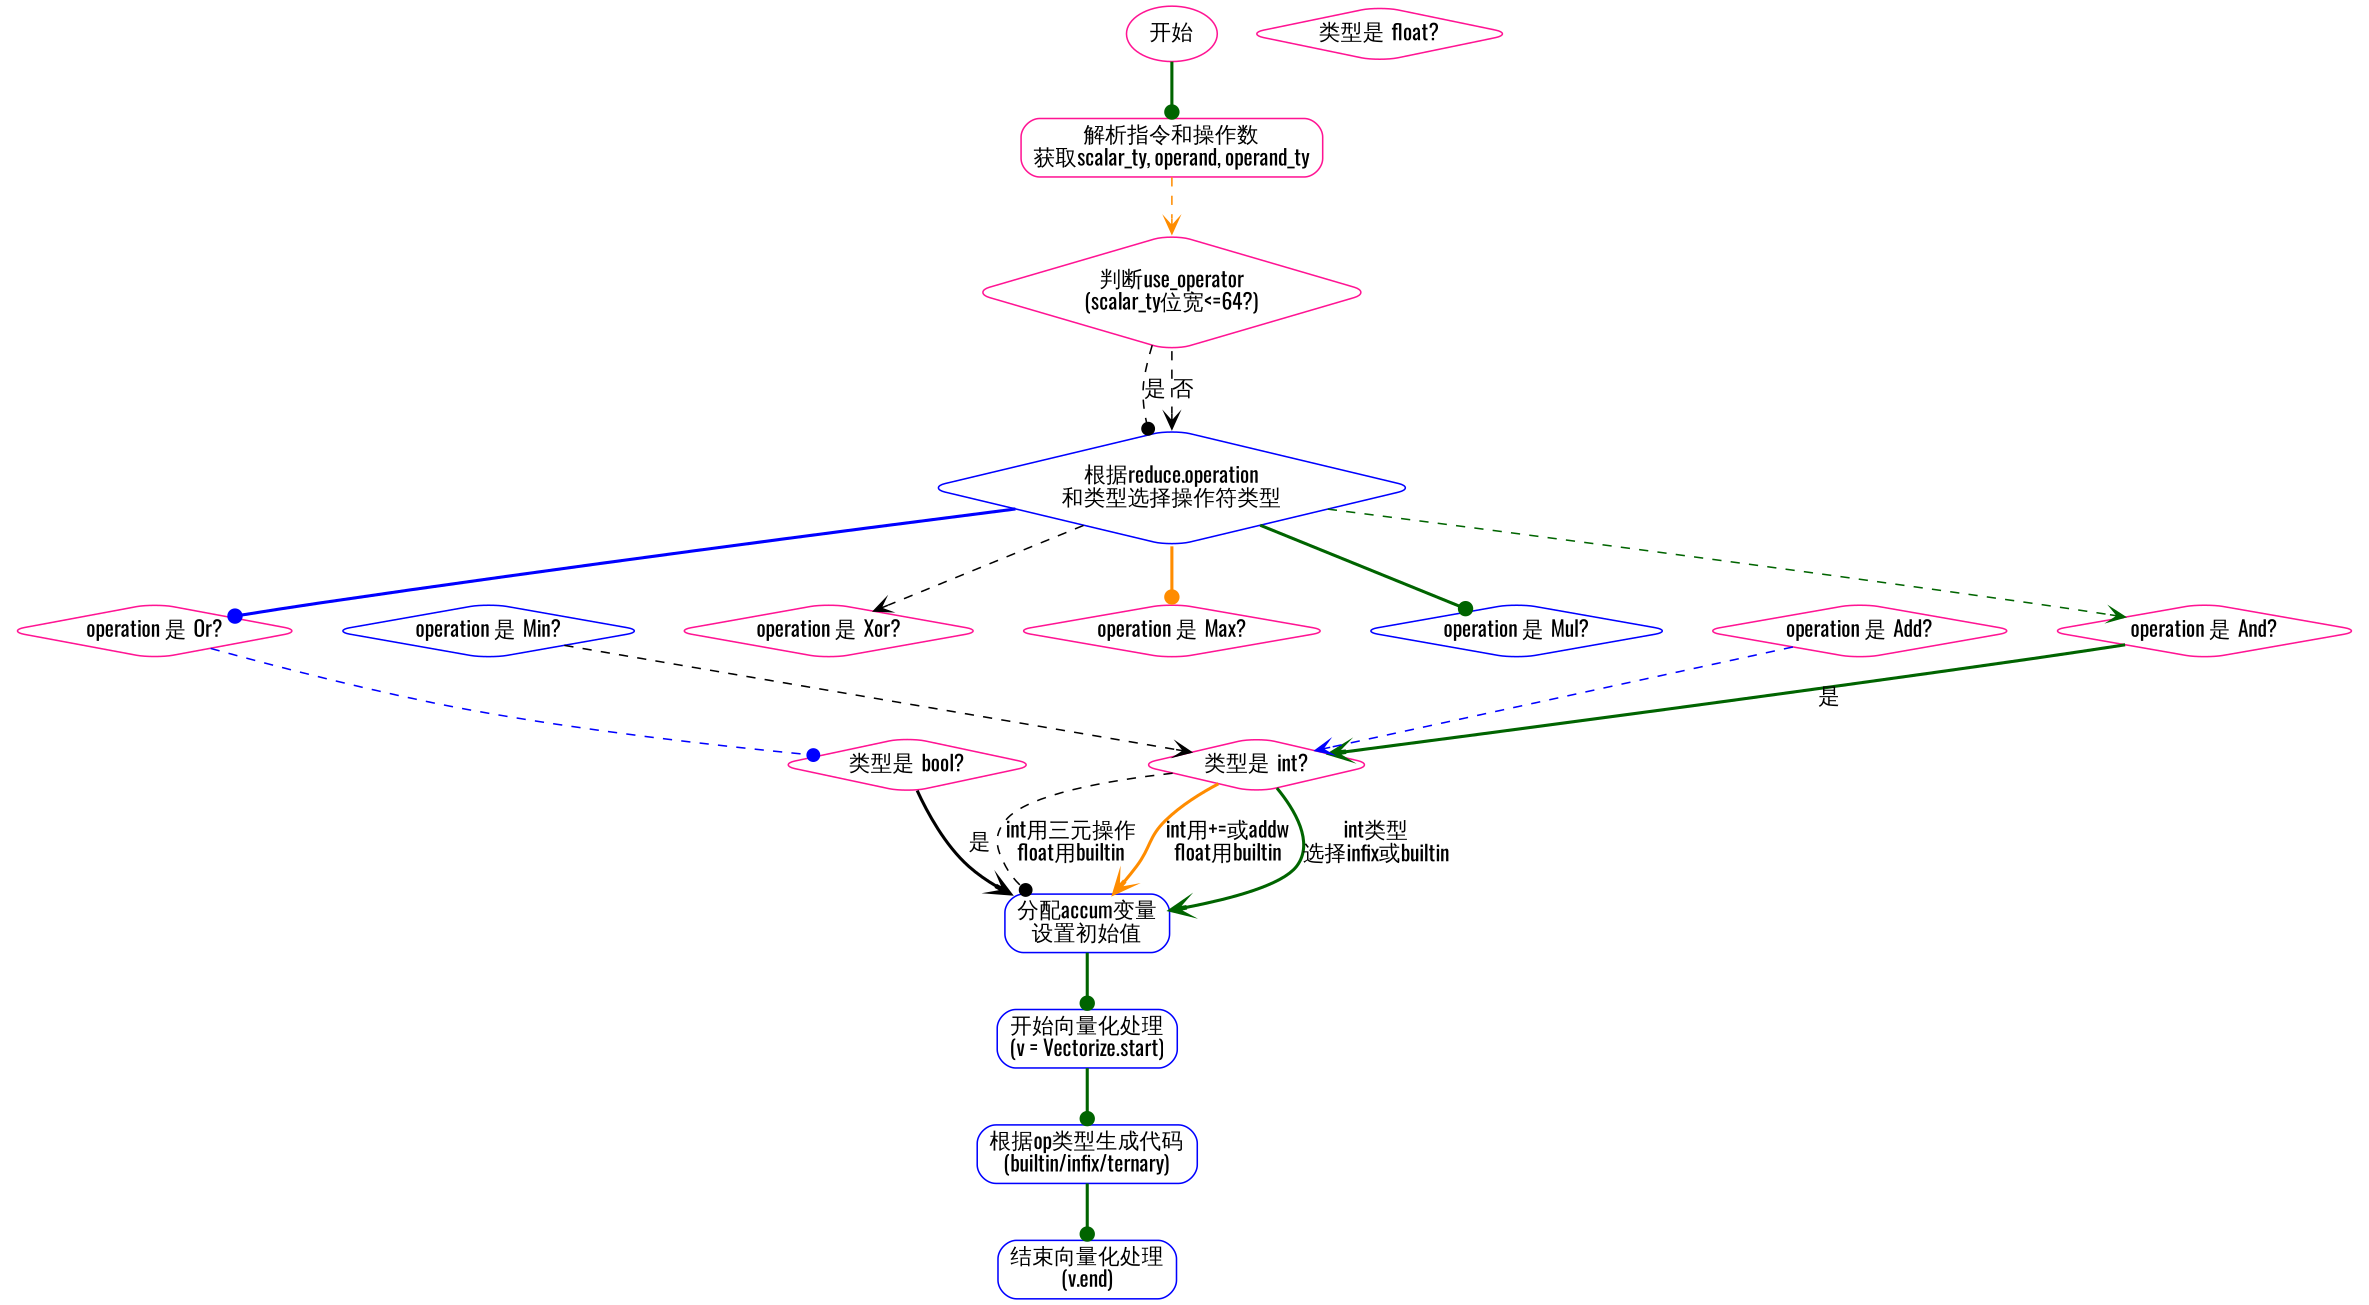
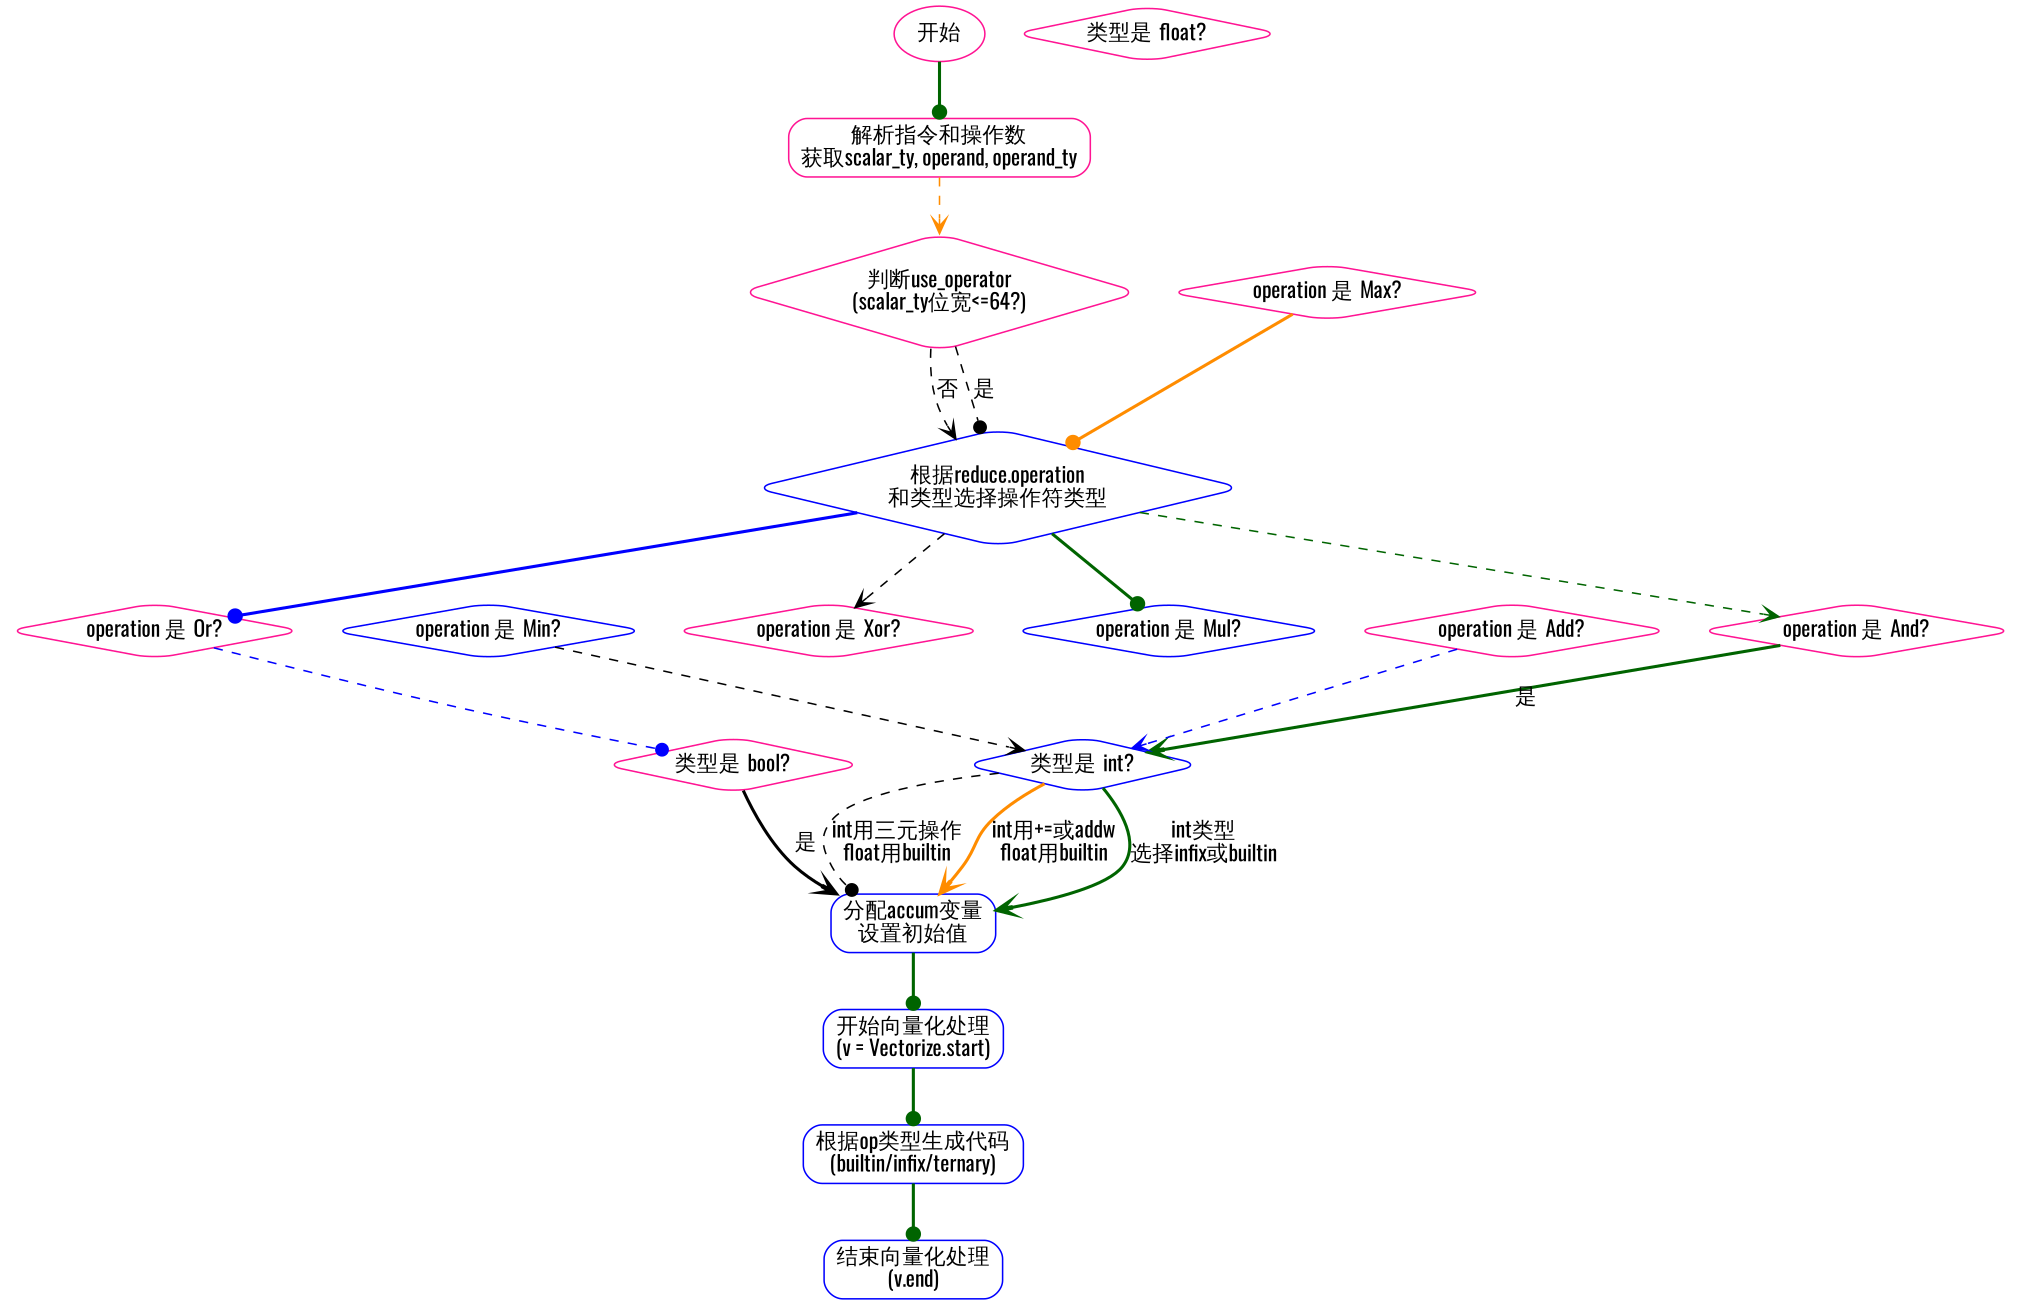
(1172, 569) -> (1186, 377)
(1257, 765) -> (1083, 765)
